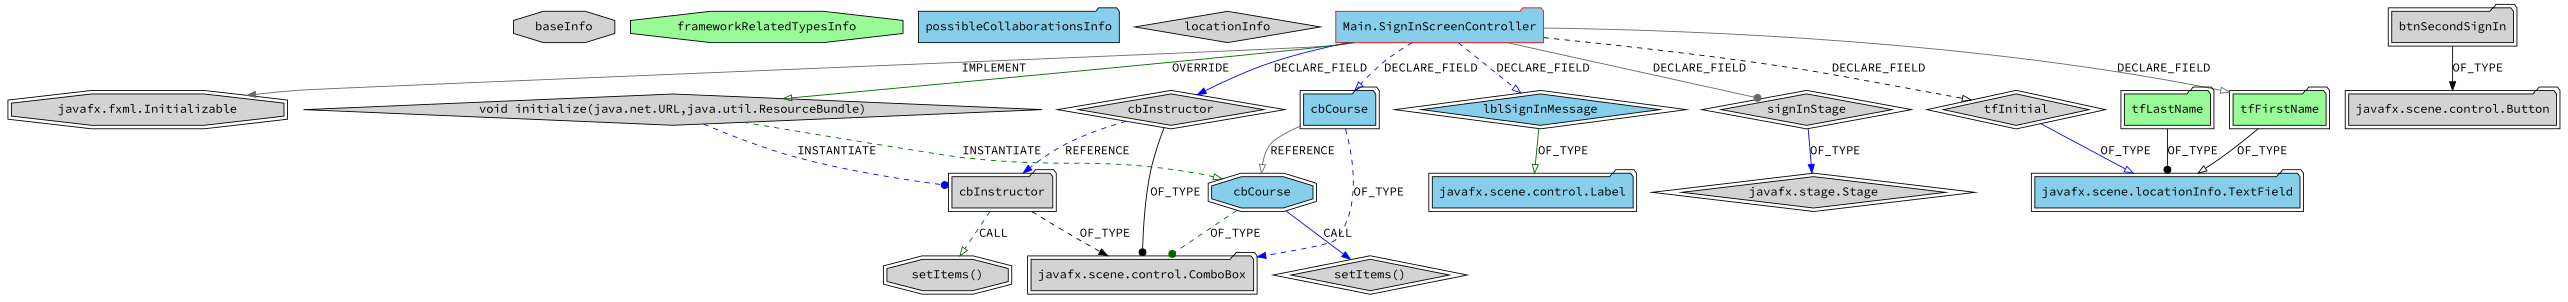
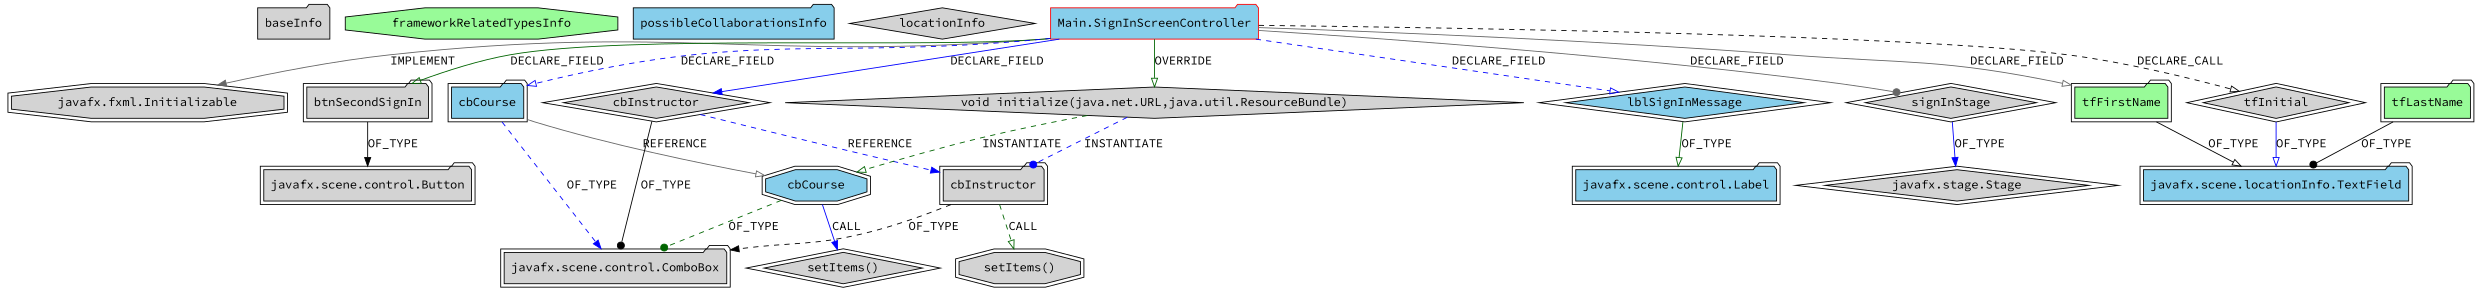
(564, 27) -> (294, 23)
none -> (575, 48)
(1879, 68) -> (2180, 61)
